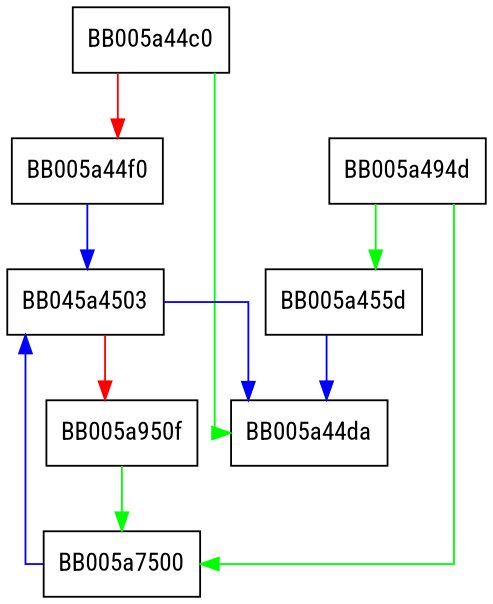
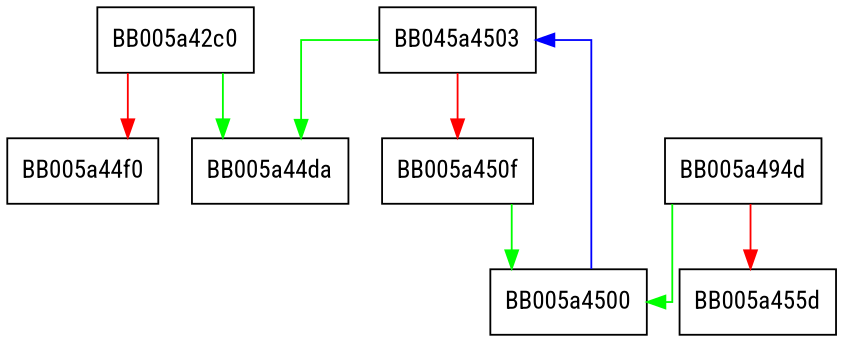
(151, 40) -> (176, 40)
(87, 227) -> none
(376, 227) -> (751, 227)
(246, 302) -> (301, 41)
(327, 358) -> none
(122, 433) -> (458, 171)
(122, 564) -> (569, 302)
